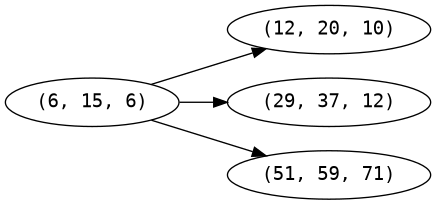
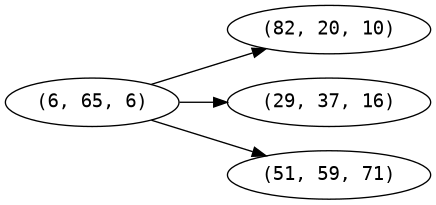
(329, 30) -> (329, 30)
(92, 102) -> (92, 102)
(329, 102) -> (329, 102)
